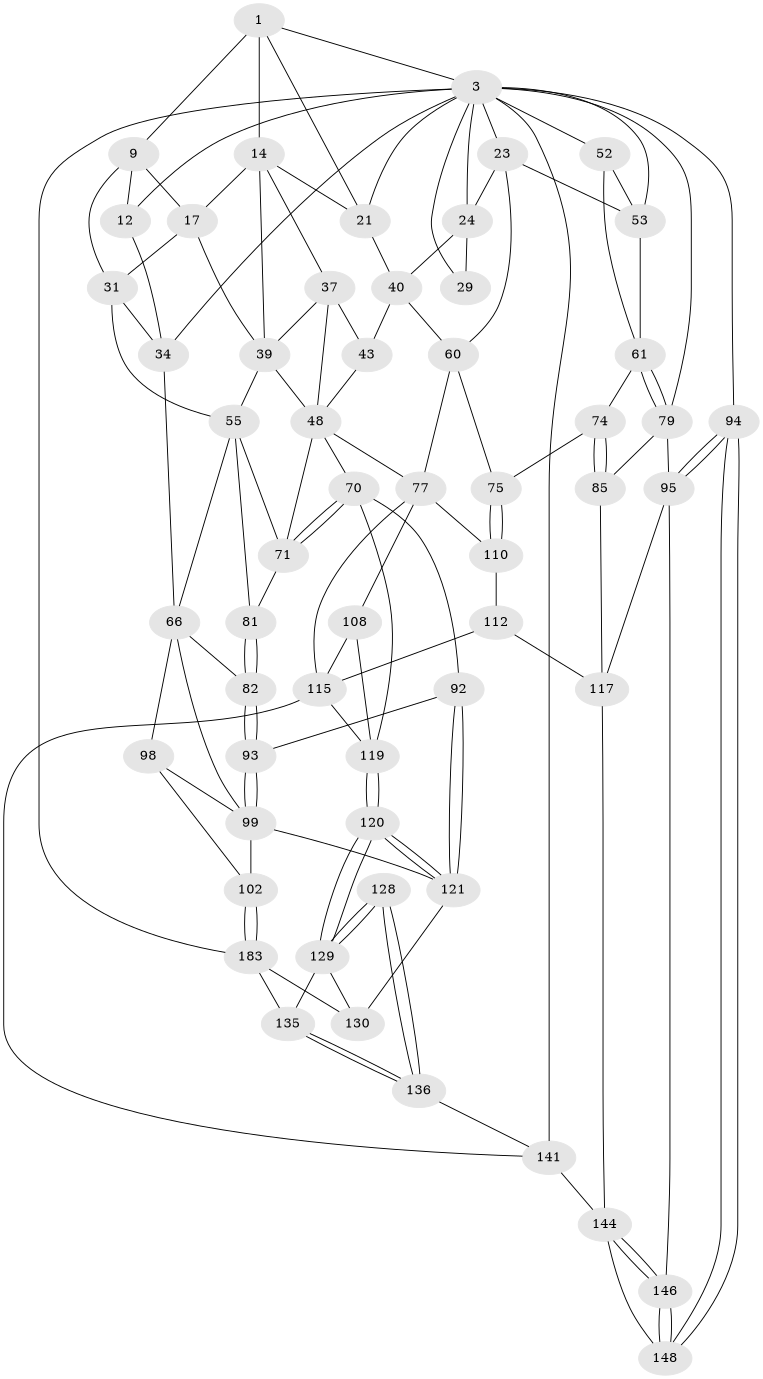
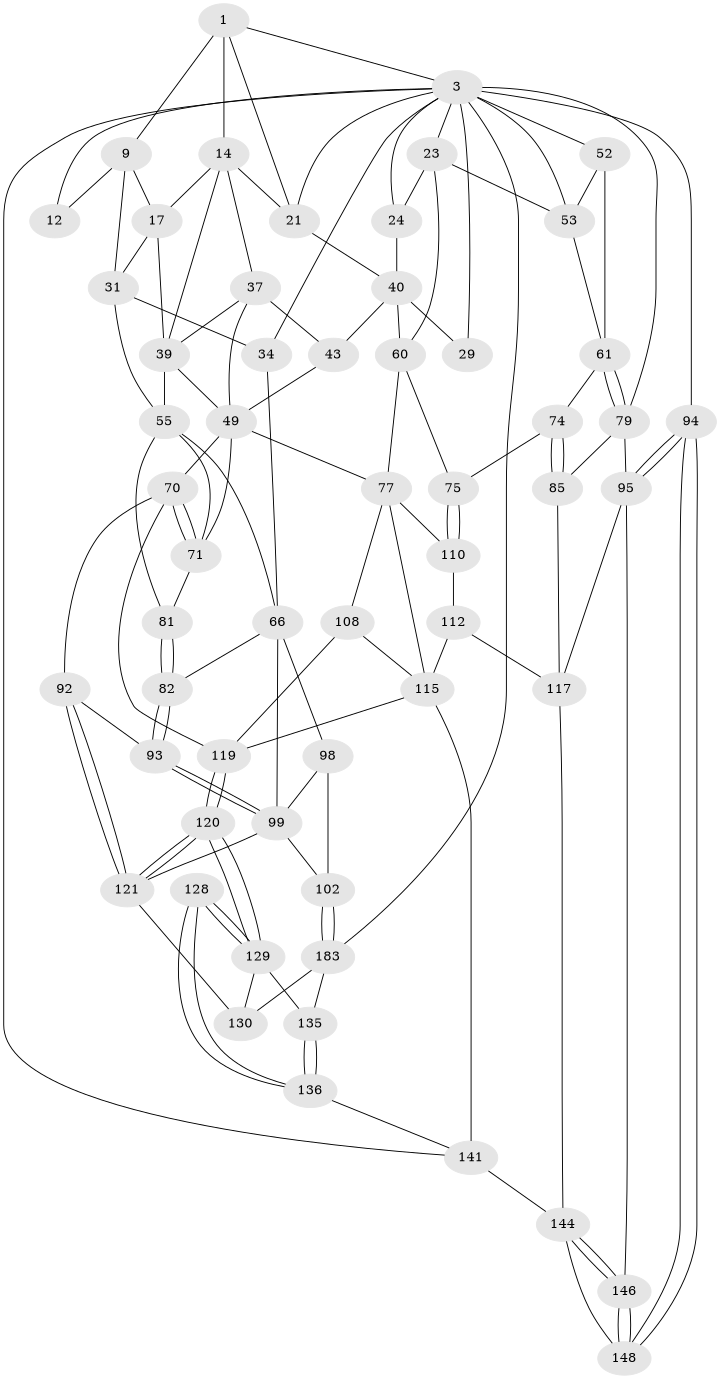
(466, 255) -> (432, 322)
(150, 287) -> none
(316, 422) -> (231, 422)
